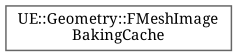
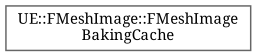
(119, 28) -> (128, 28)
